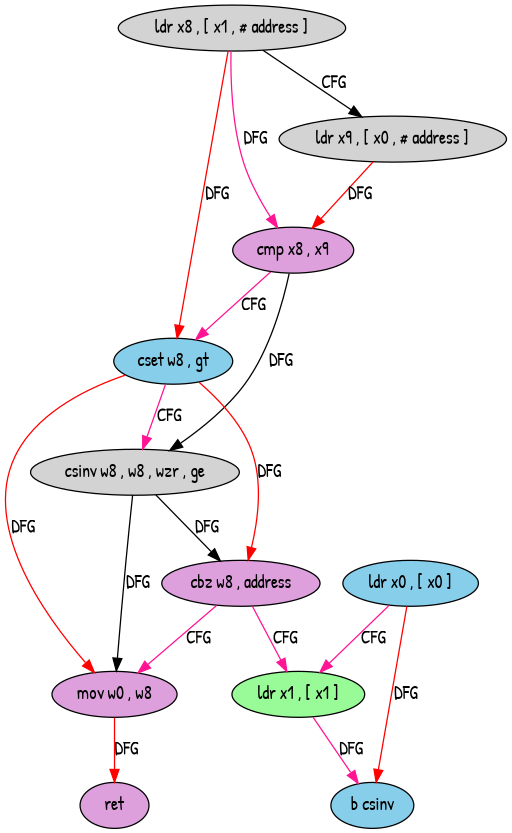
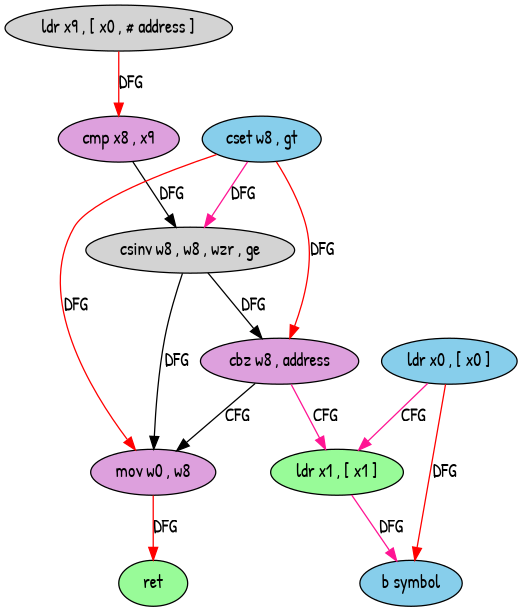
(232, 28) -> none
(238, 301) -> none
(169, 417) -> (243, 195)
(182, 635) -> (221, 413)
(115, 805) -> (153, 583)
(372, 805) -> (411, 583)
